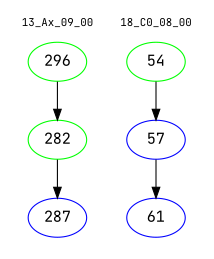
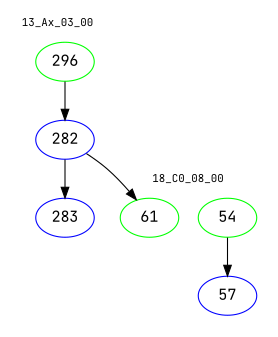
(58, 23) -> (58, 23)
(57, 140) -> (65, 140)
(156, 173) -> (118, 180)
(57, 218) -> (65, 218)
(156, 218) -> (150, 218)
